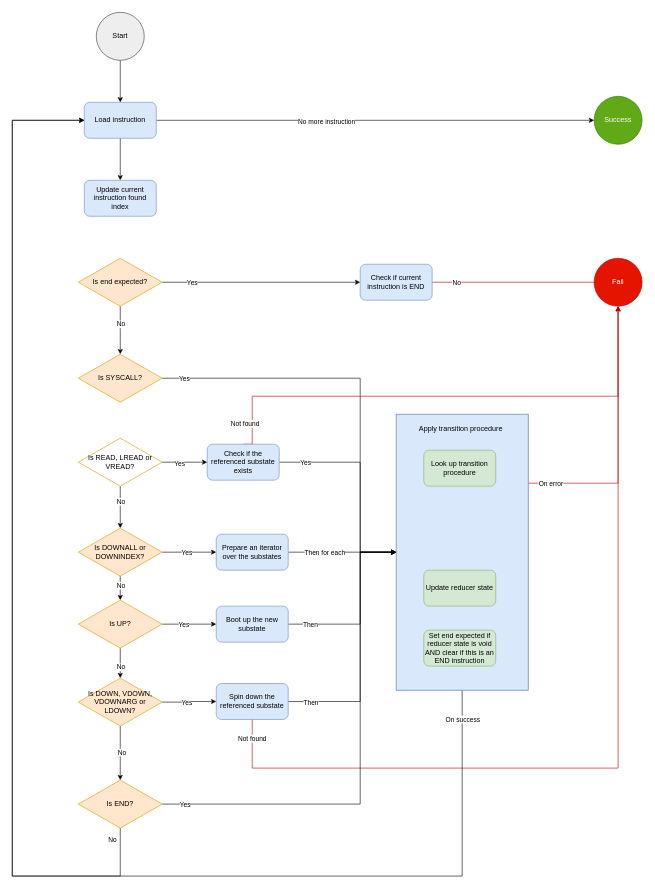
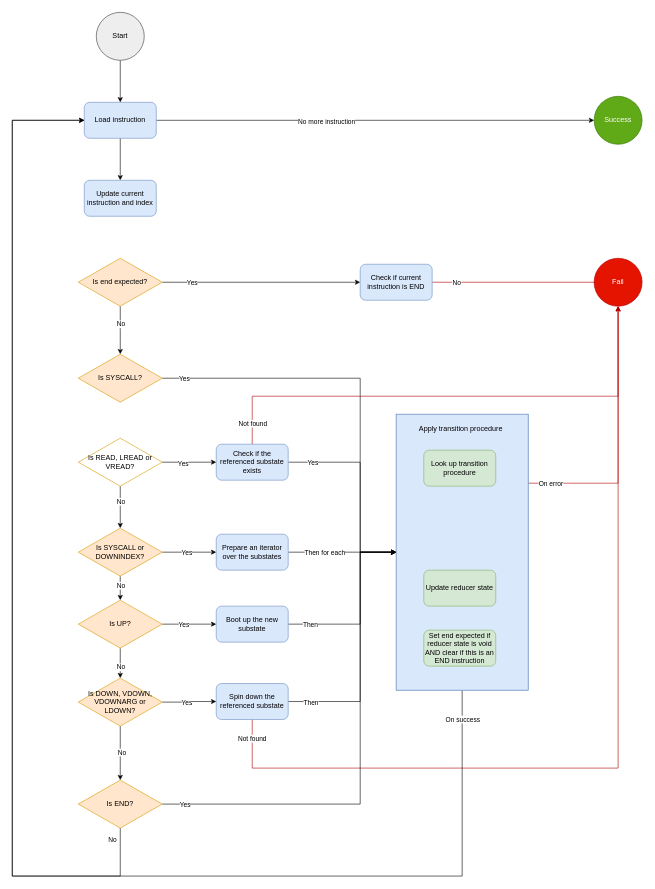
(120, 198) -> (120, 198)
(243, 462) -> (252, 462)
(120, 552) -> (120, 552)
